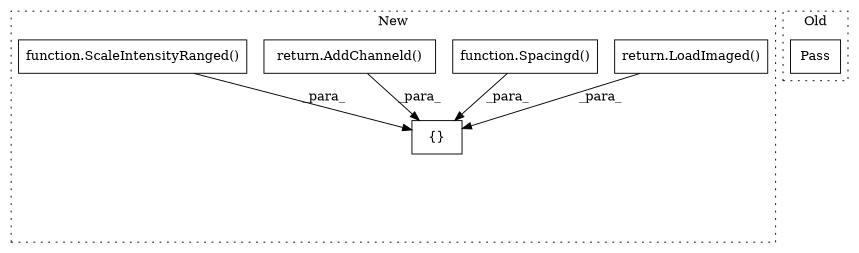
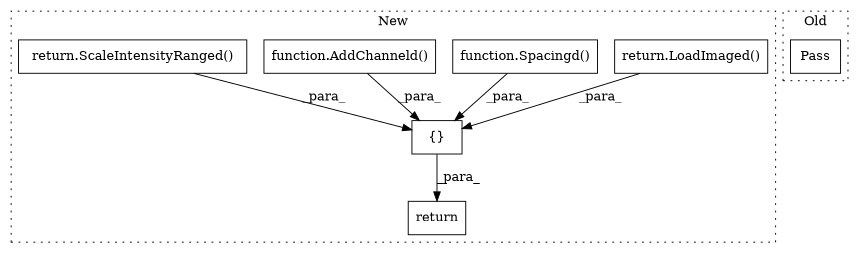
(133, 57) -> (133, 57)
(350, 57) -> (350, 57)
none -> (437, 218)
